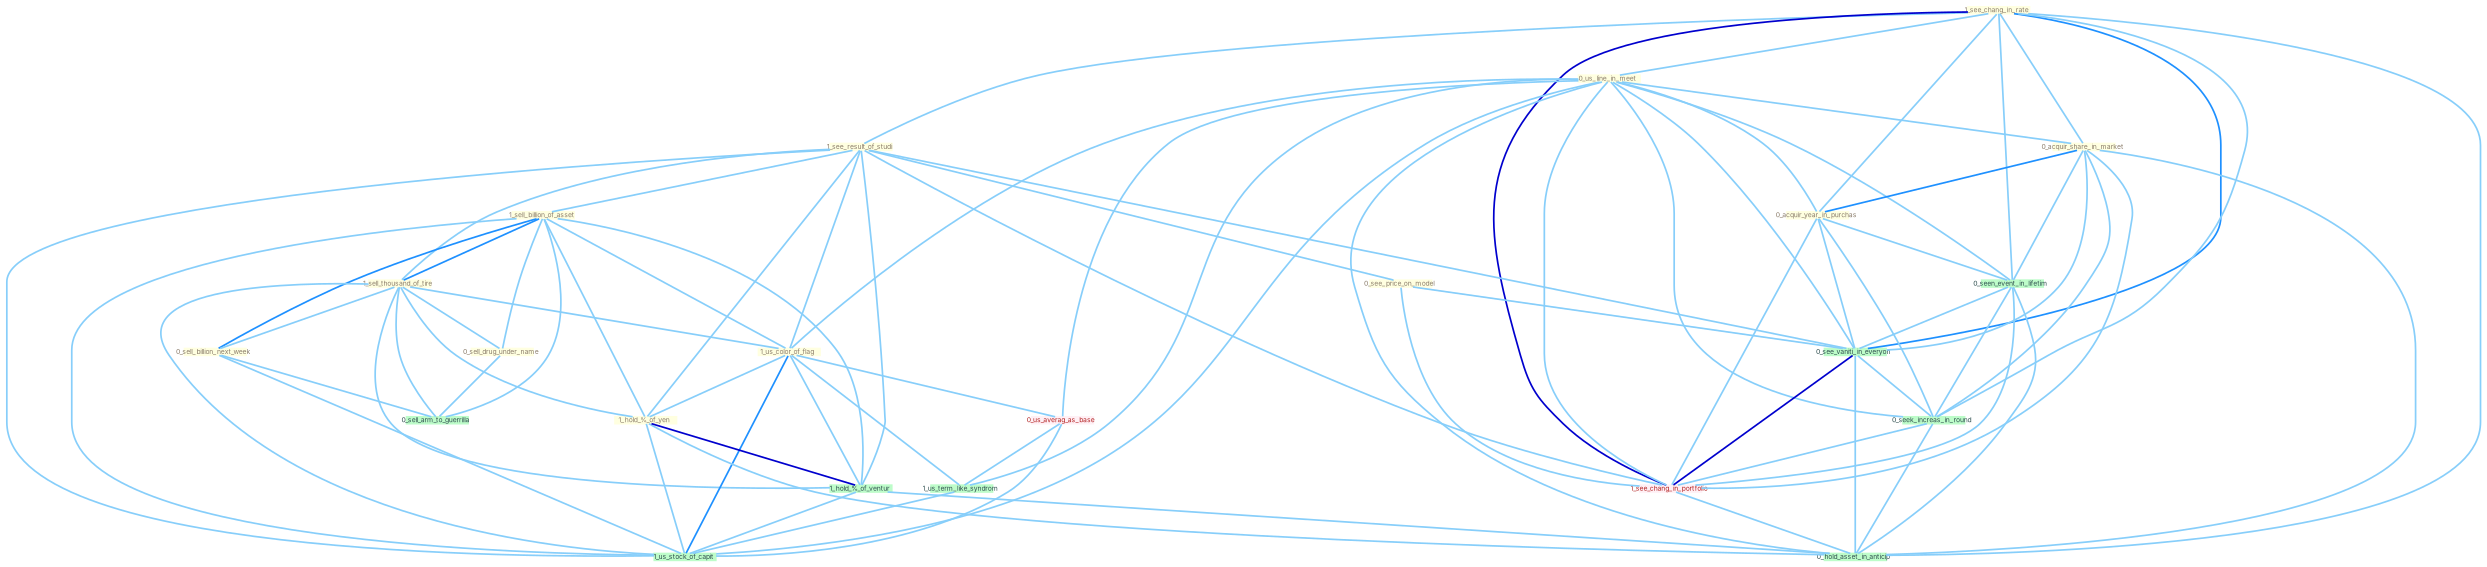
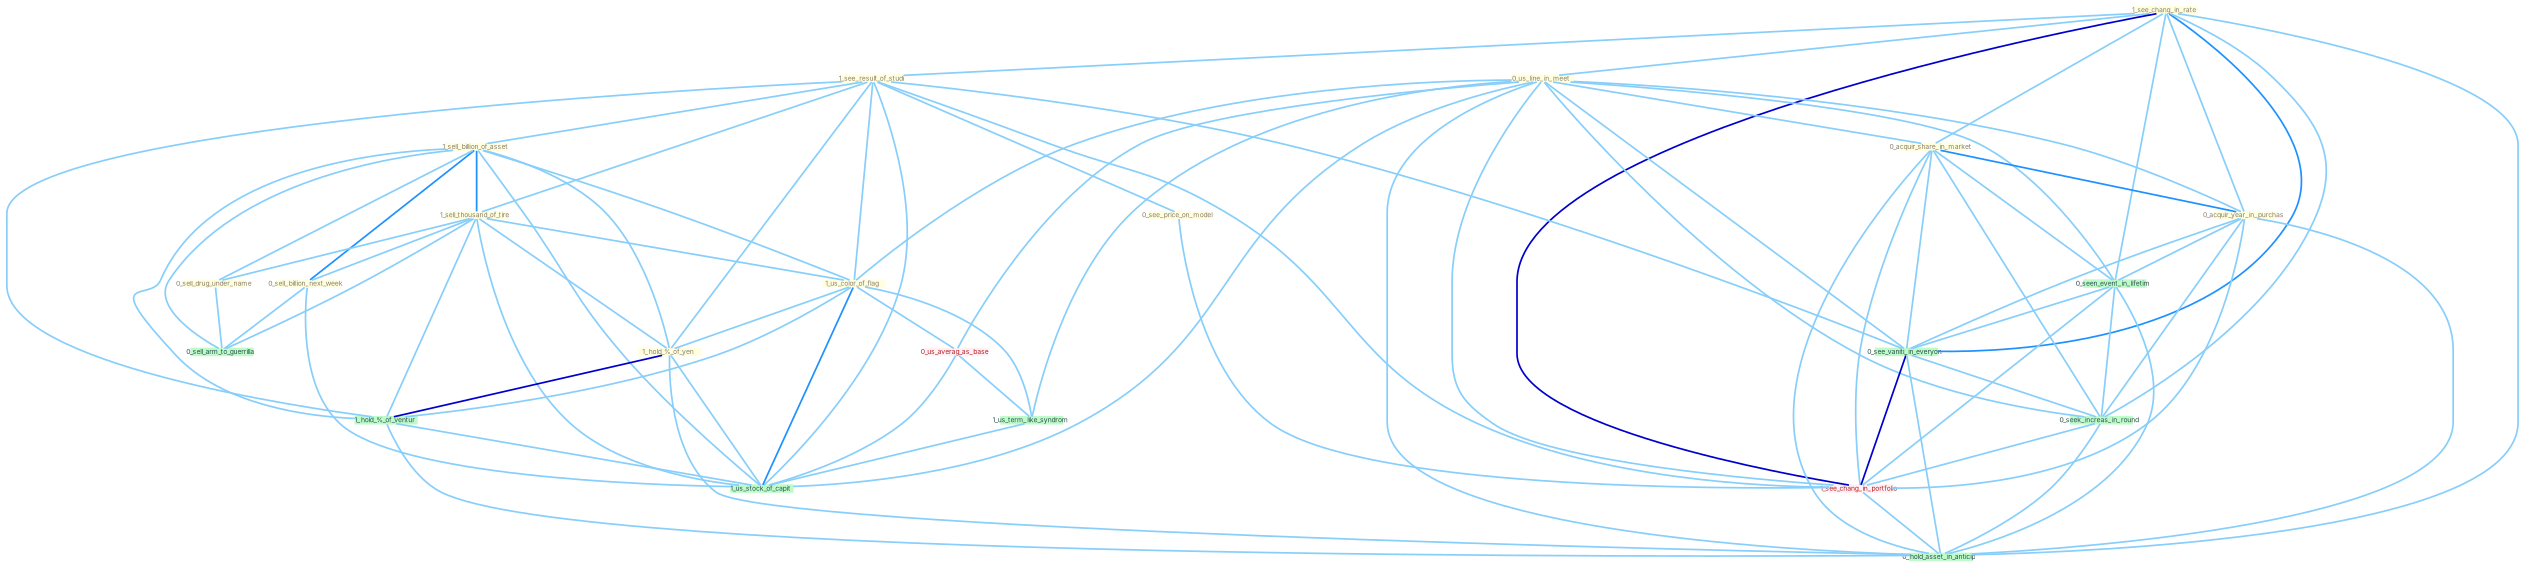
(1628, 318) -> none
none -> (2387, 486)
